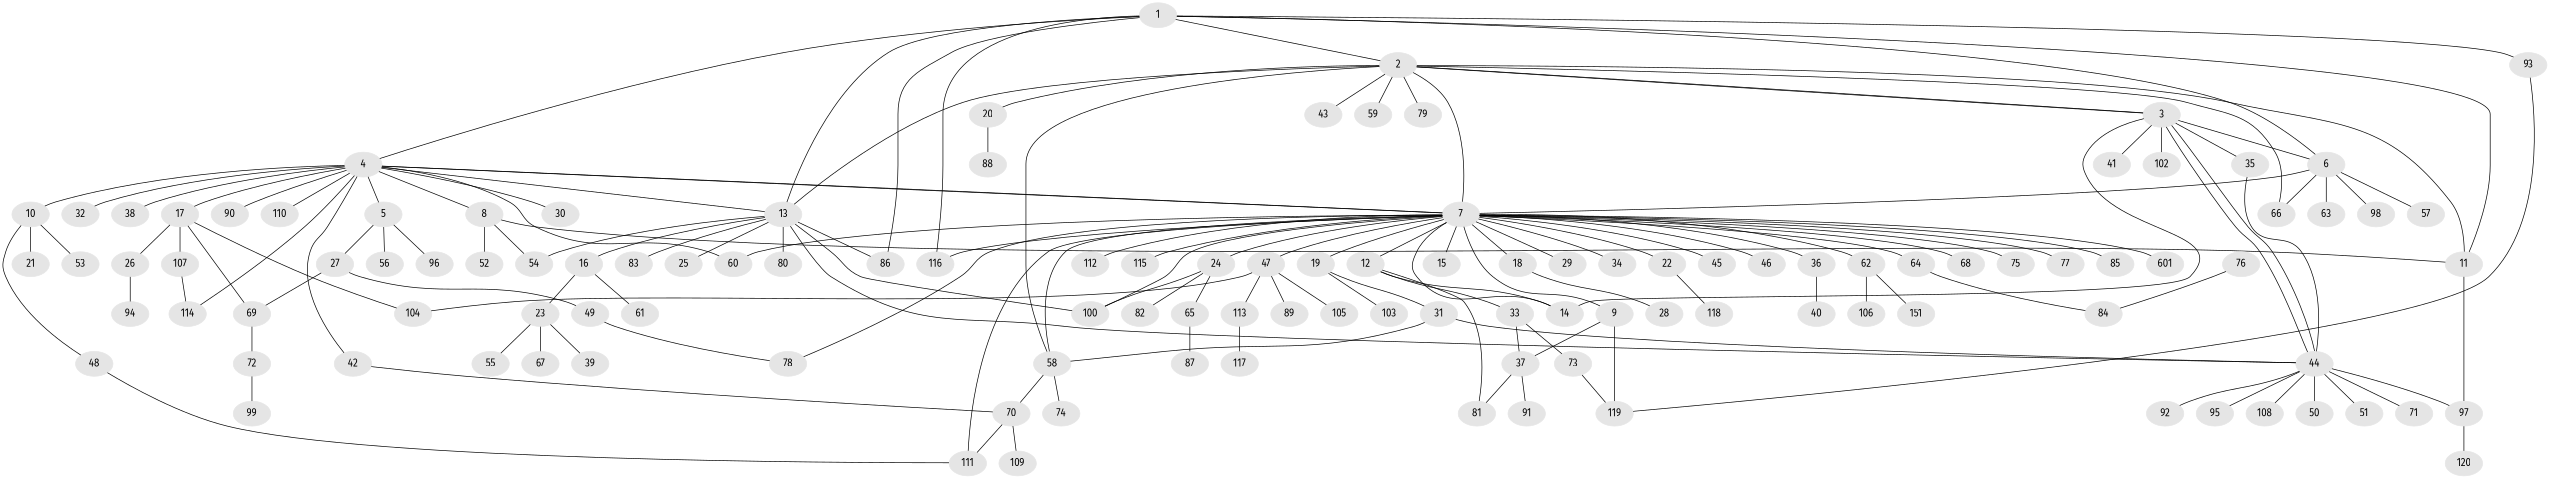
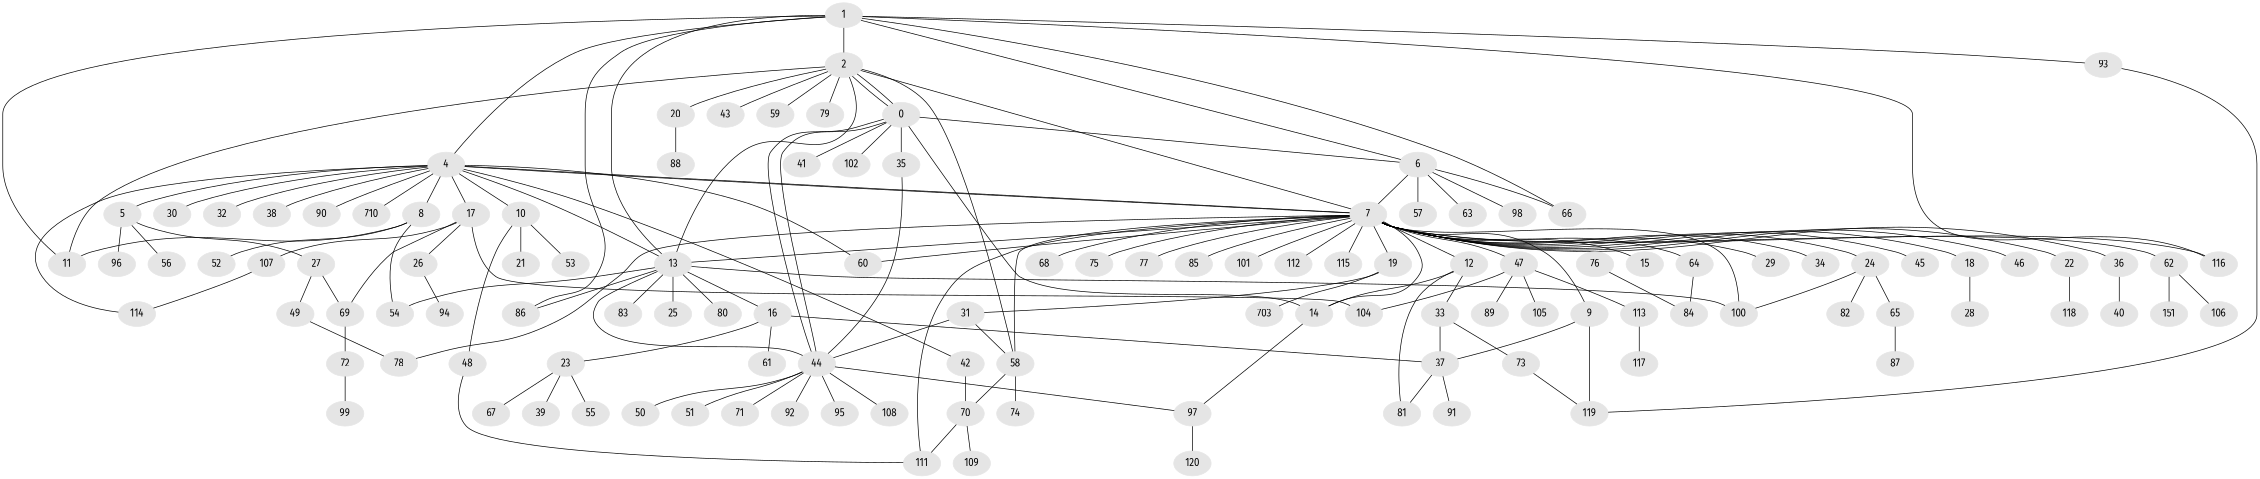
(1880, 79) -> (1216, 85)
(2162, 115) -> (901, 115)
(280, 214) -> (371, 214)
none -> (1021, 239)
(2165, 264) -> (1244, 264)
(1389, 314) -> (1264, 314)
none -> (1106, 339)
(2464, 339) -> (1253, 364)
